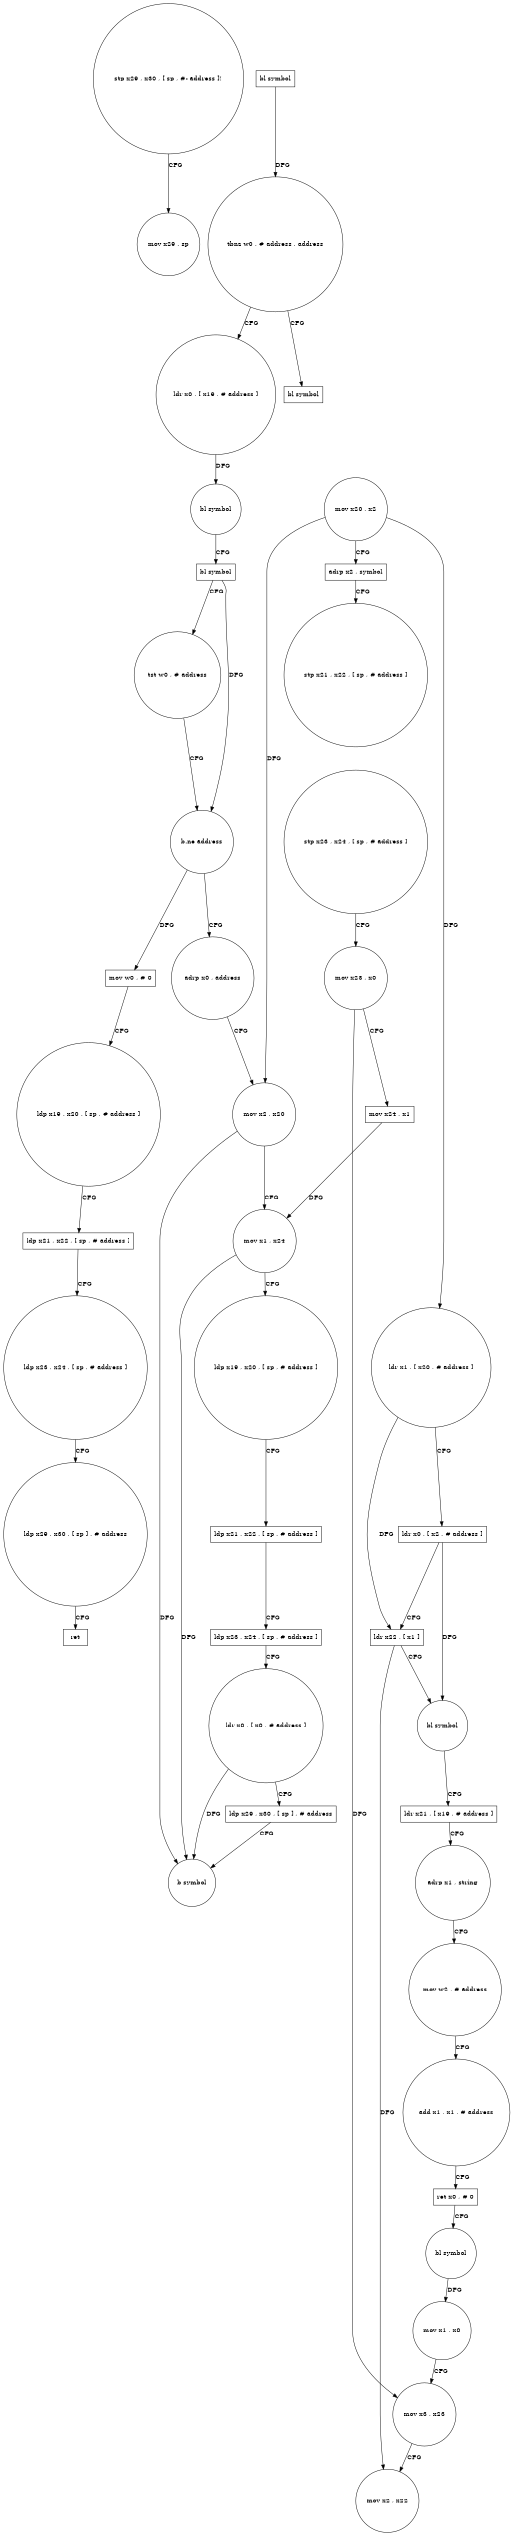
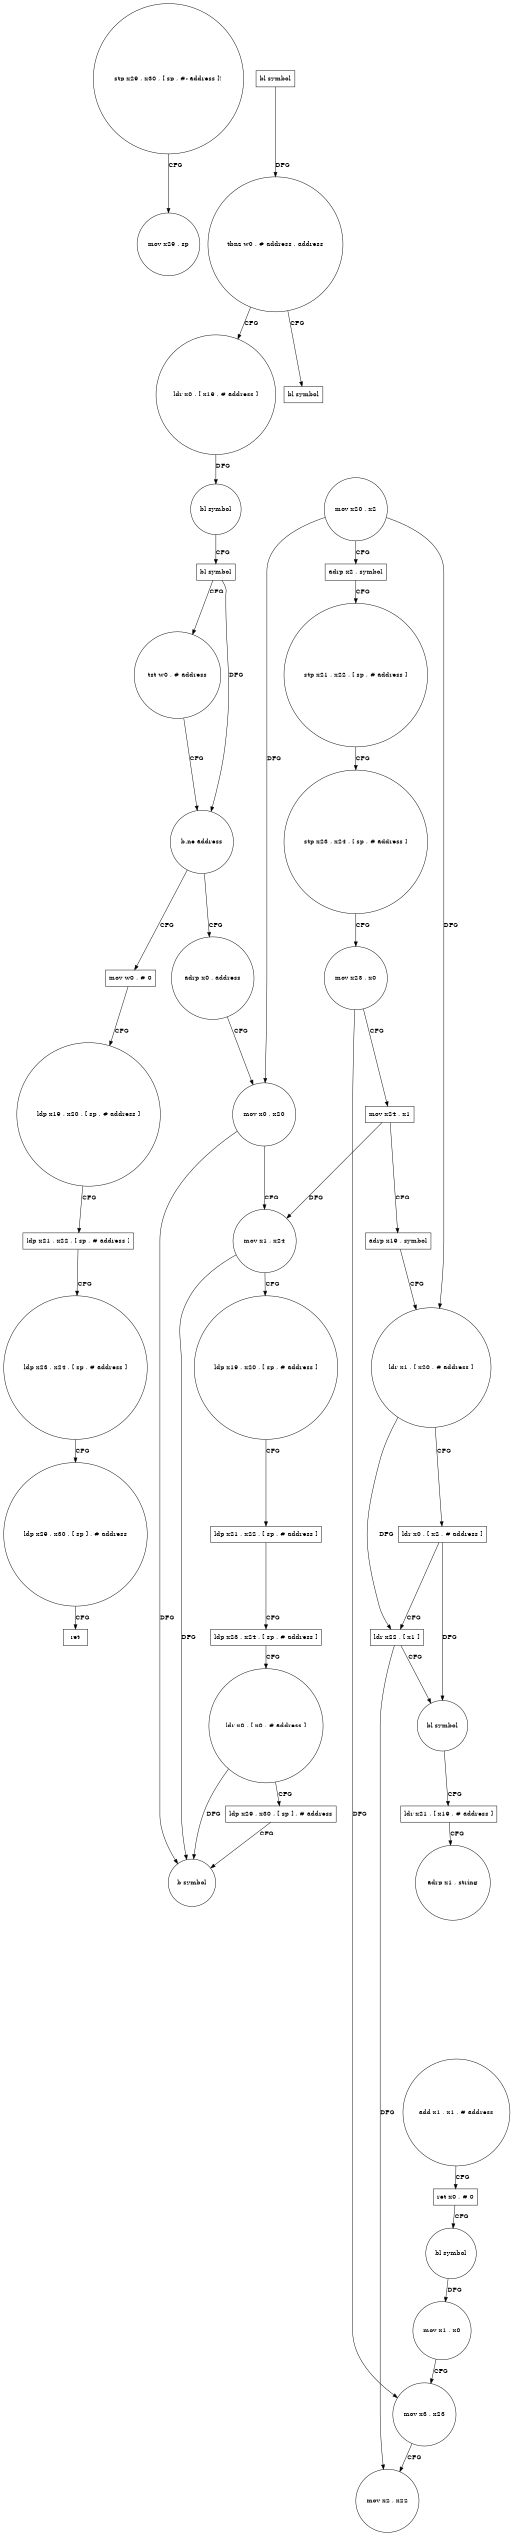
none -> (356, 756)
(167, 925) -> (167, 925)
(264, 1114) -> (264, 1114)
none -> (398, 1241)
(455, 1990) -> none
